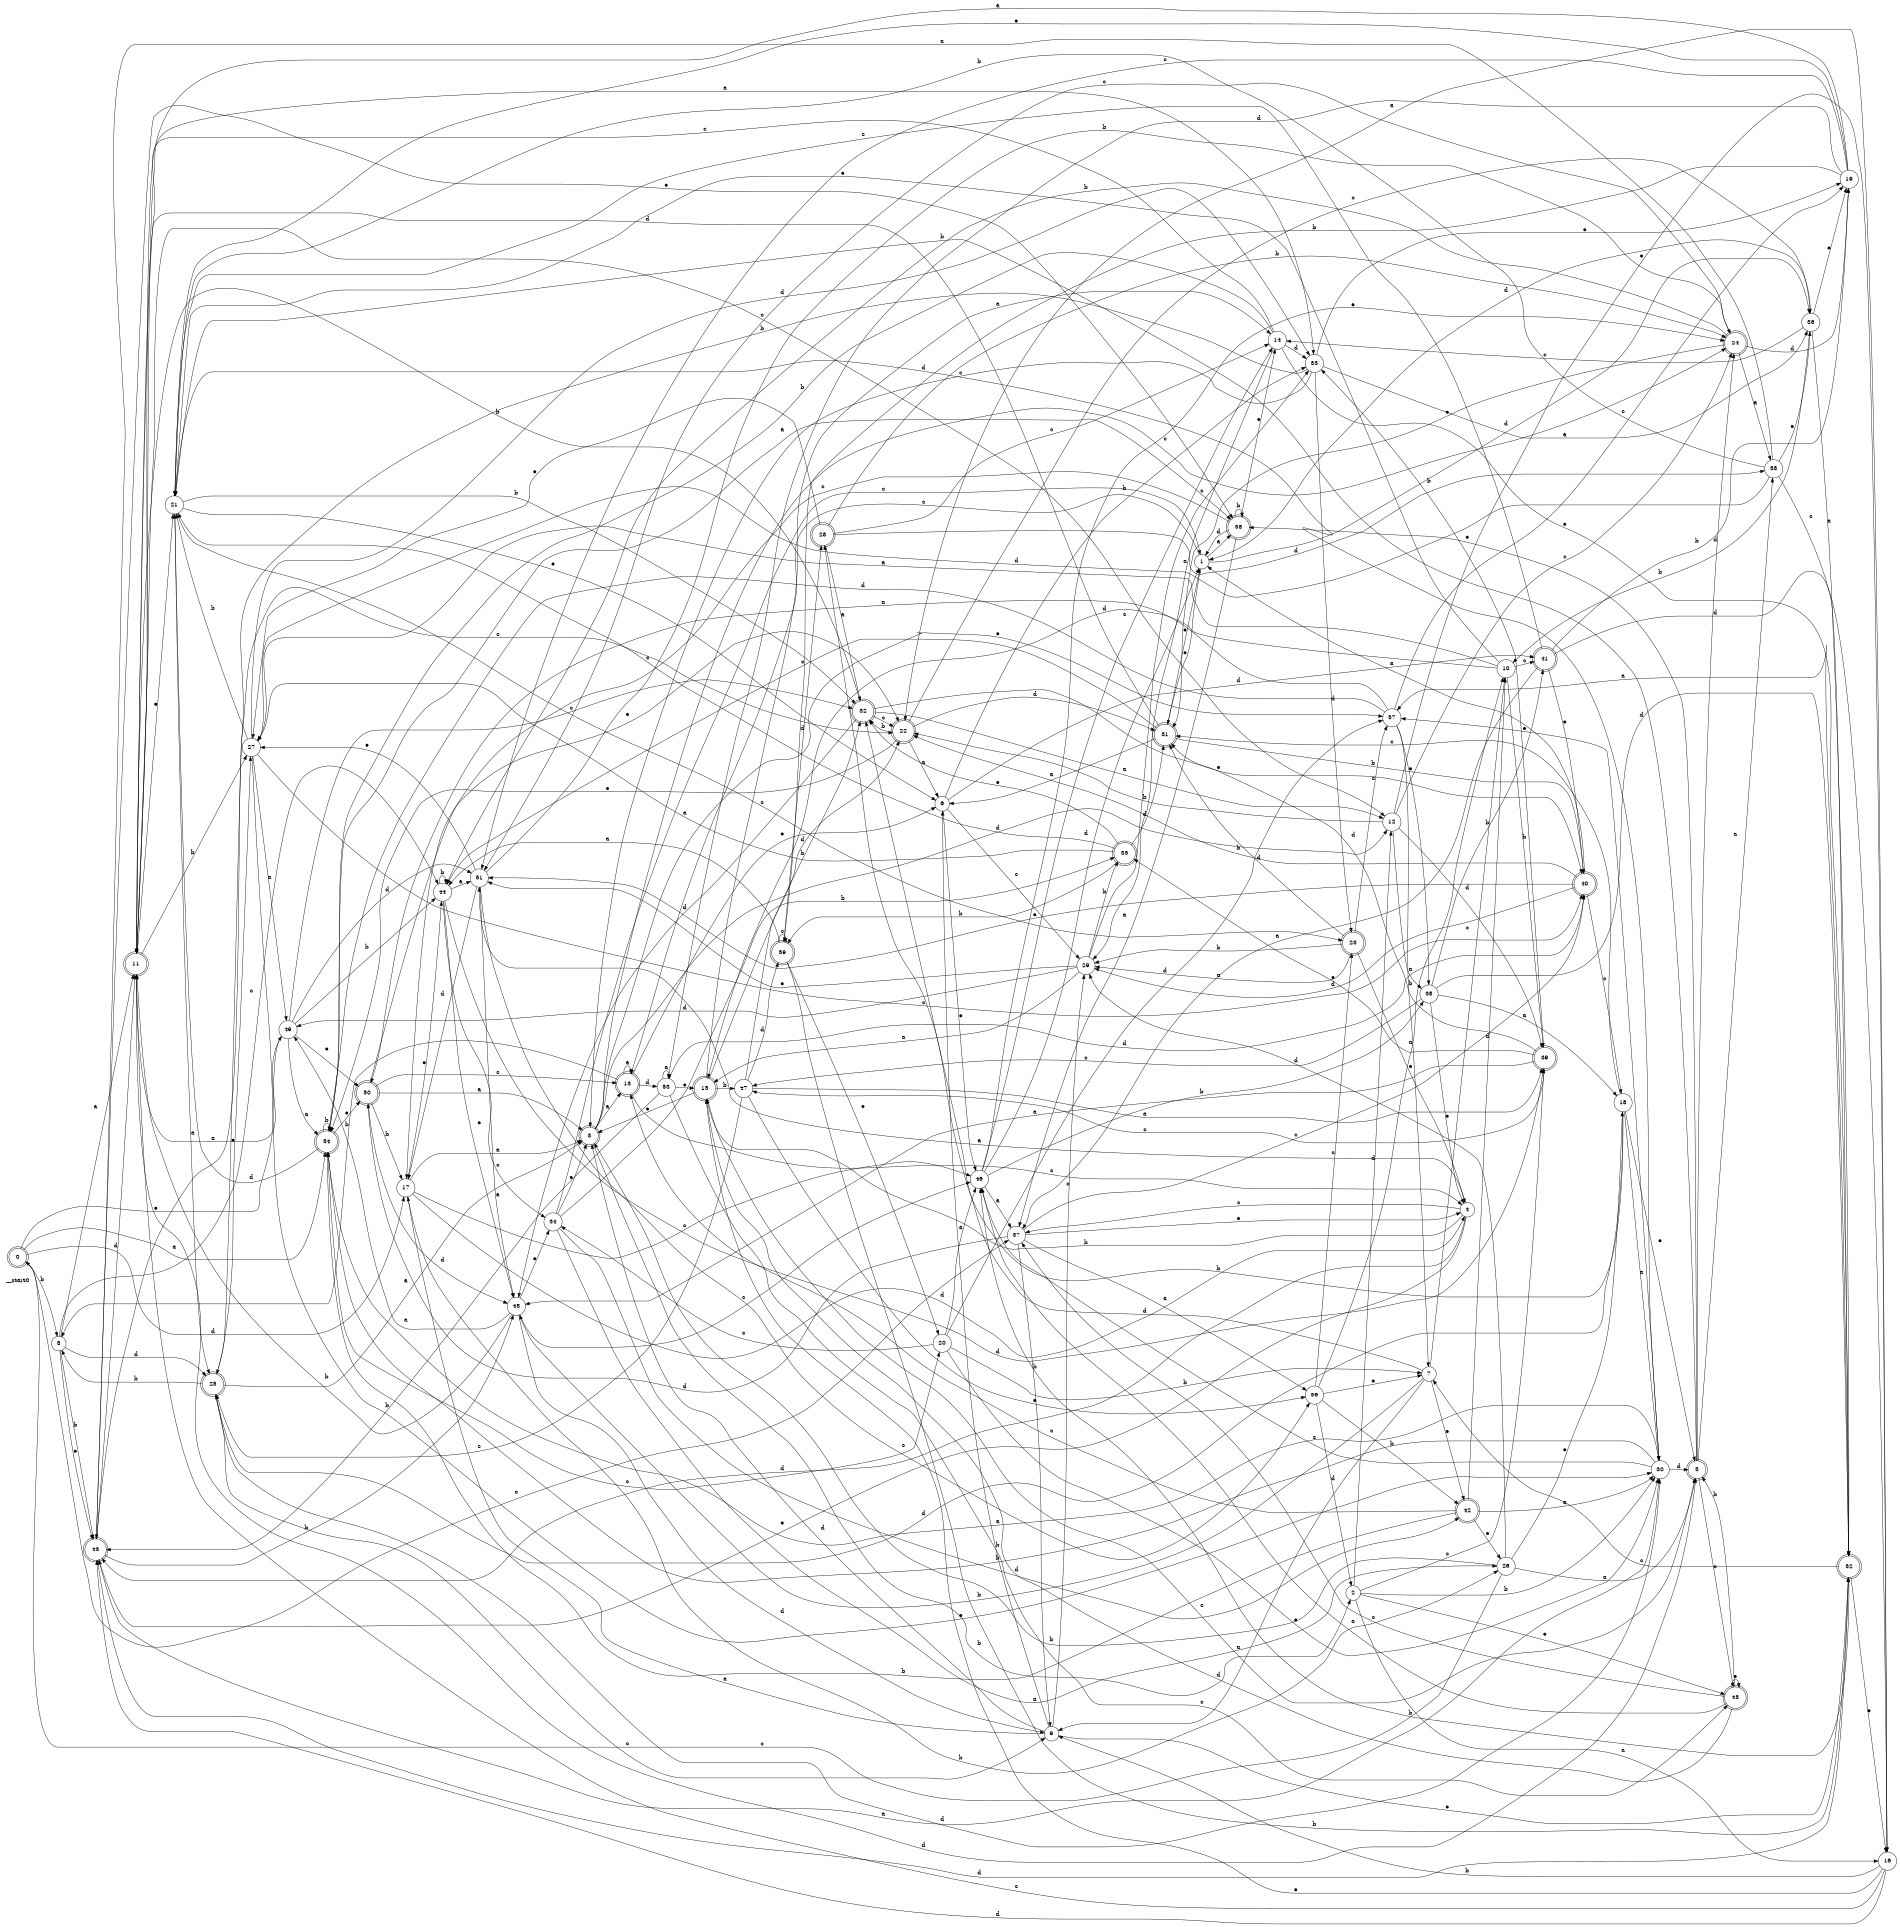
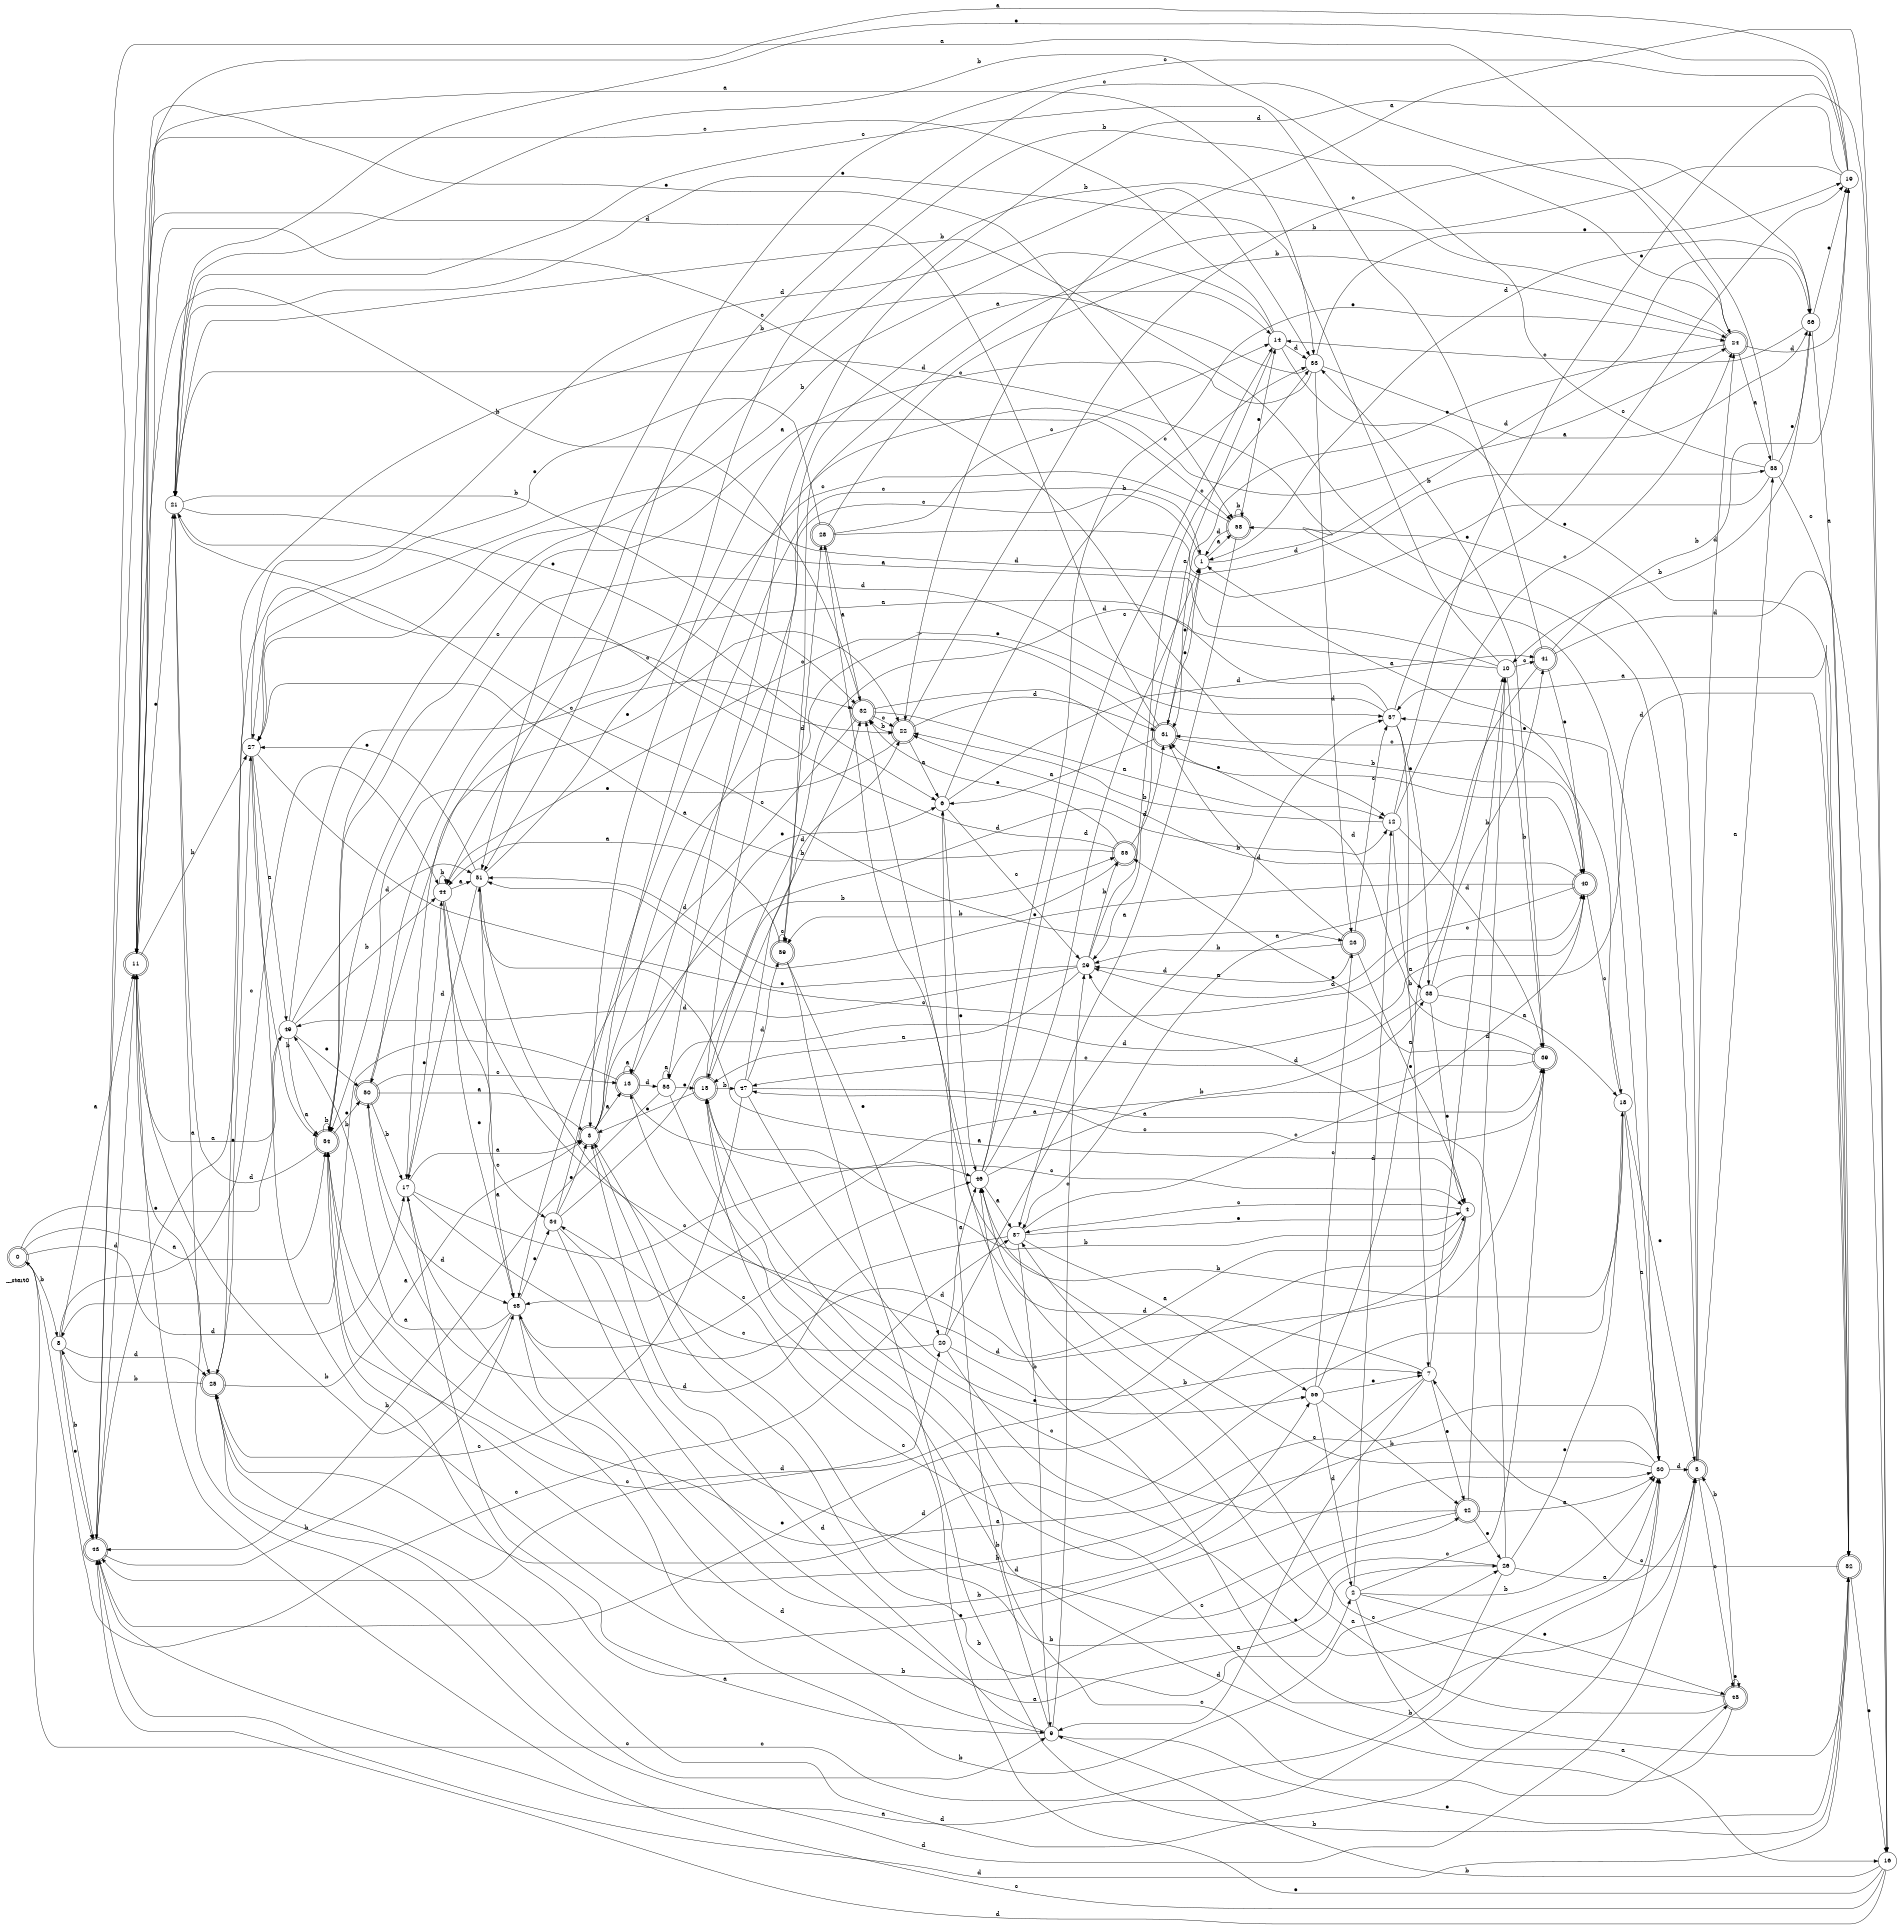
(208, 630) -> (270, 999)
